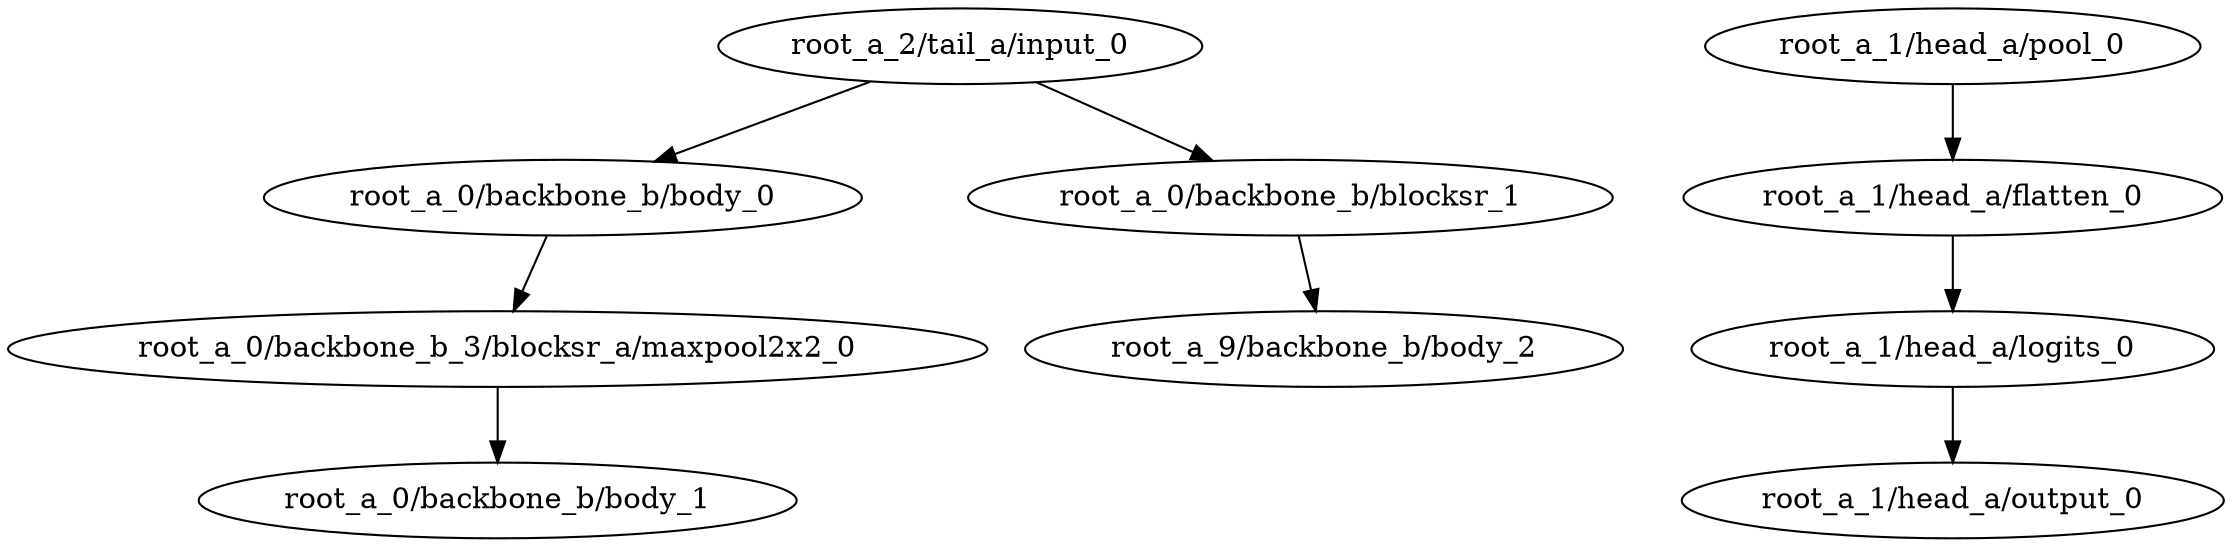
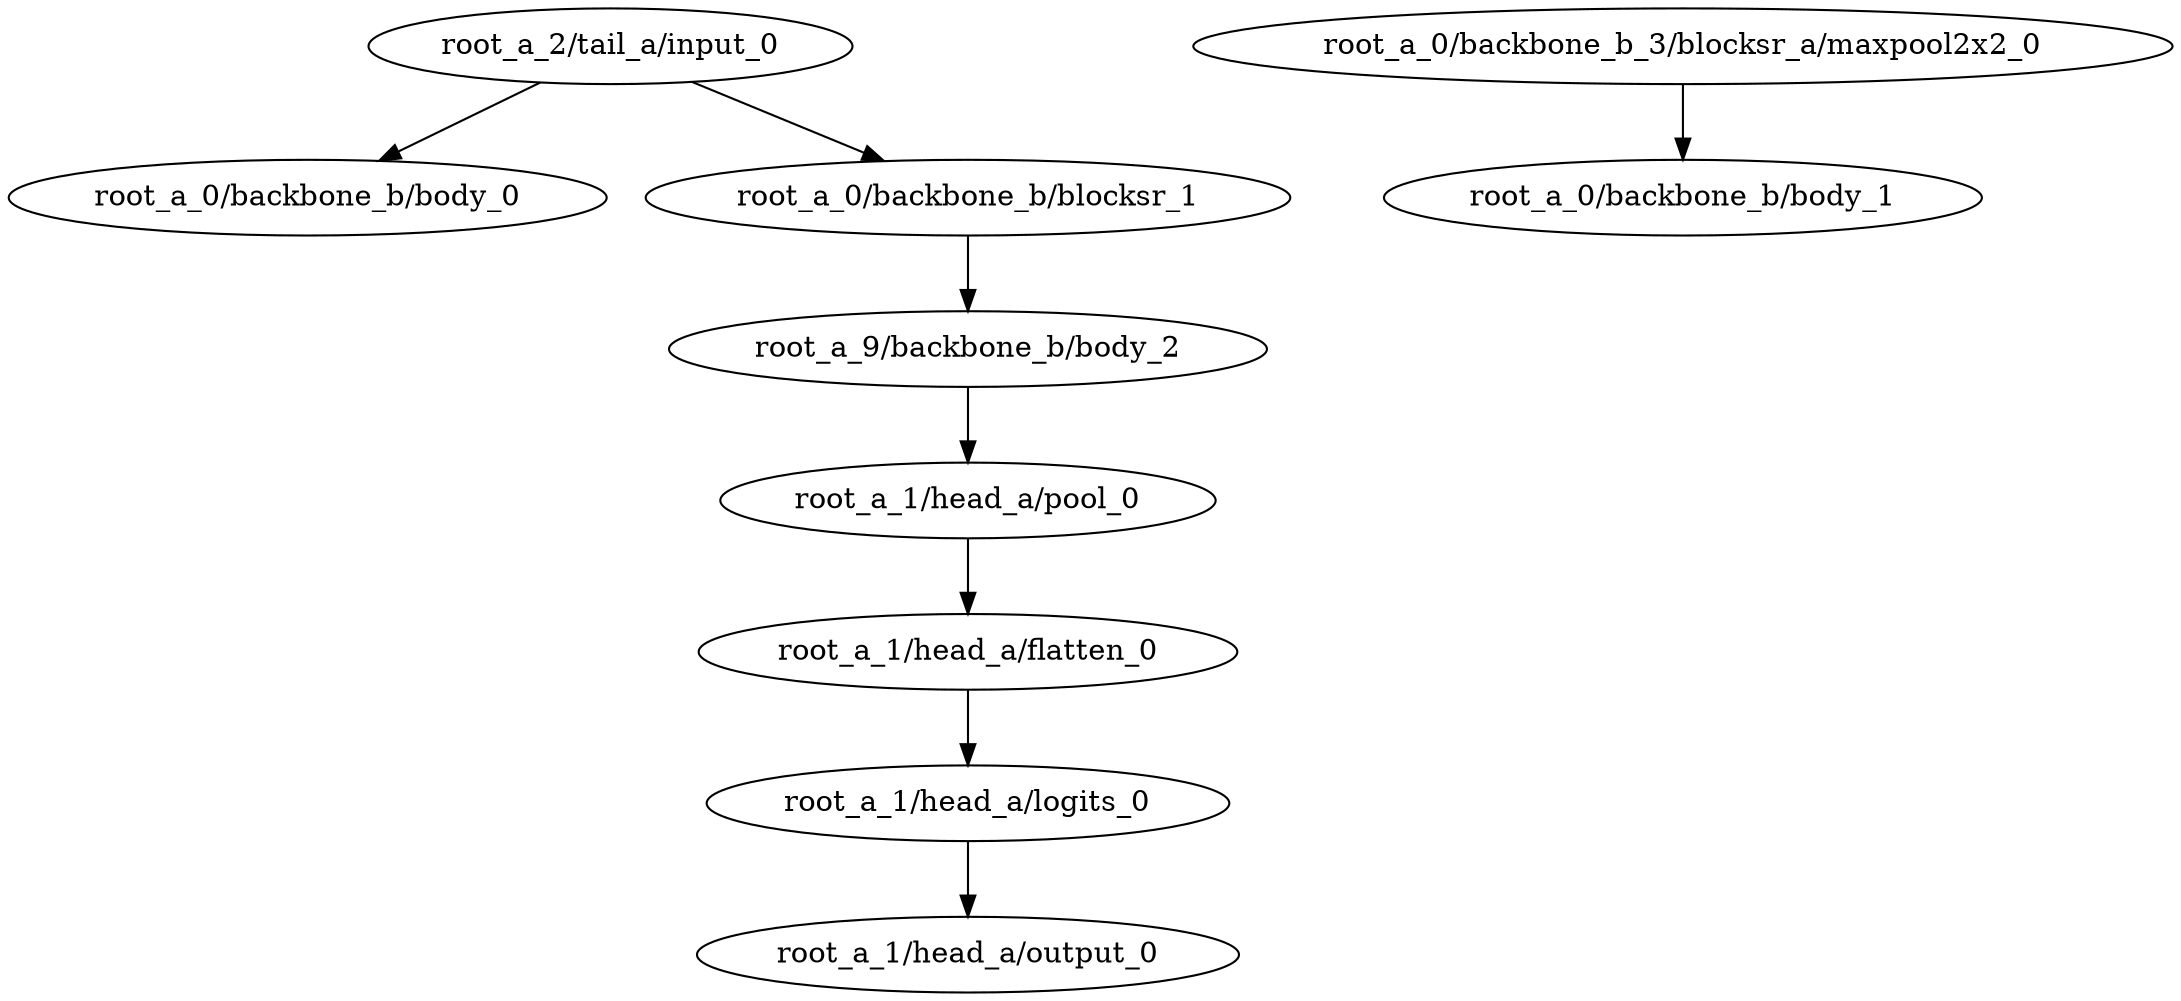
(534, 264) -> none
none -> (968, 414)
